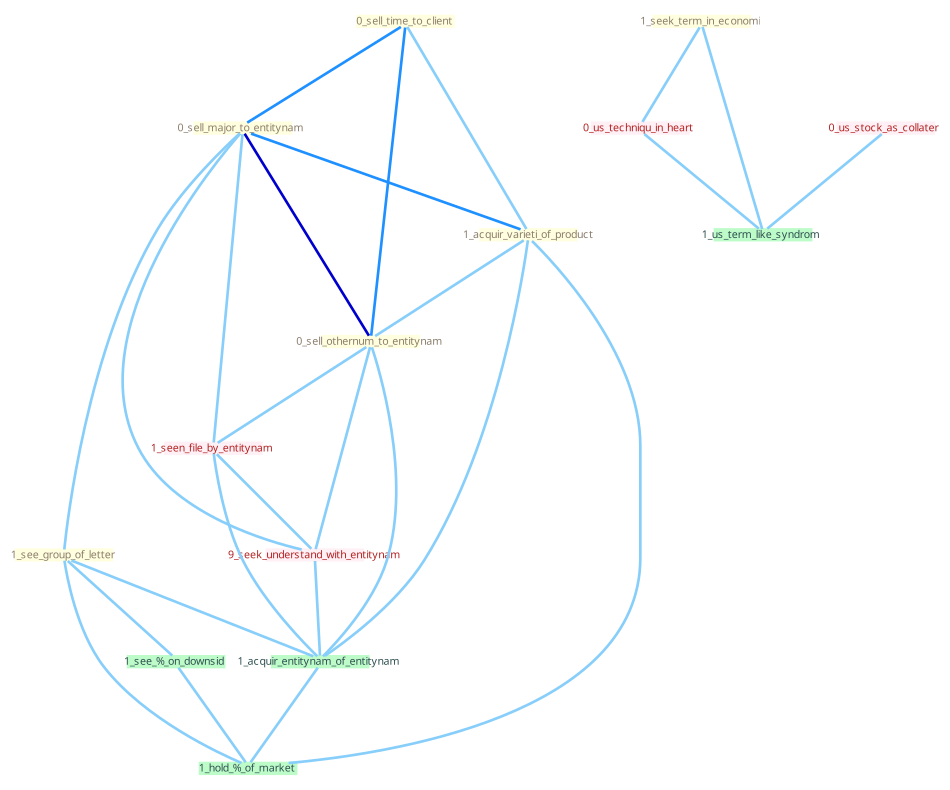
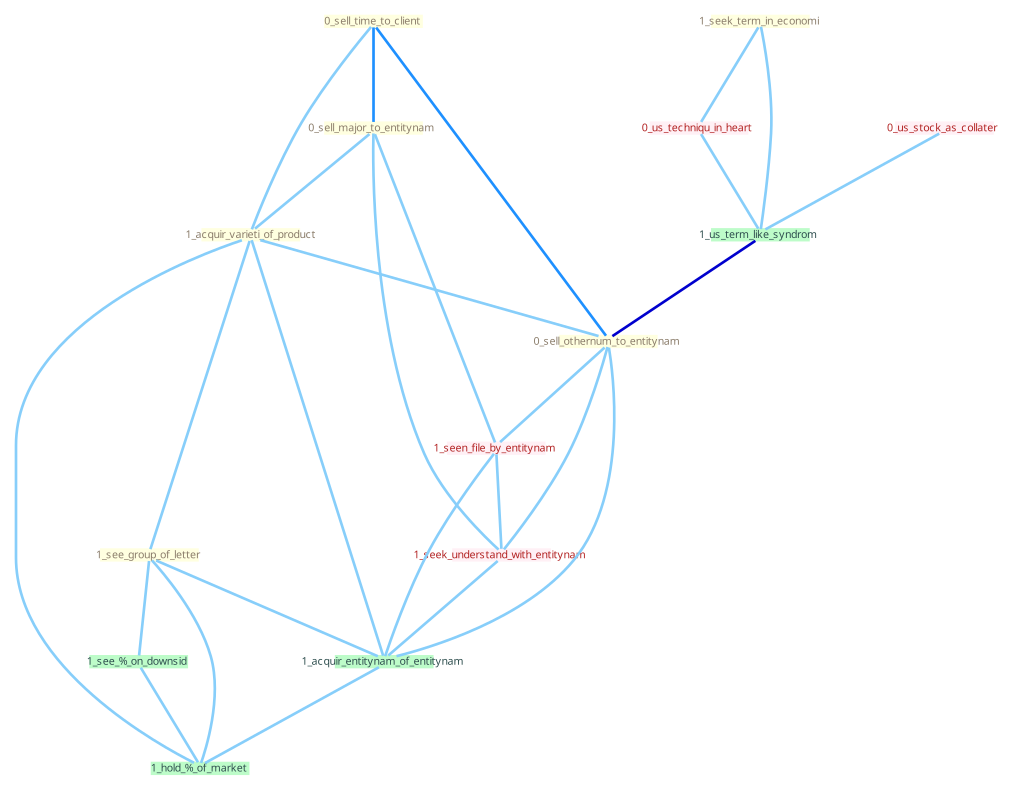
(372, 177) -> (312, 181)
(307, 235) -> (684, 288)
(114, 324) -> (200, 395)
(315, 555) -> (502, 555)
